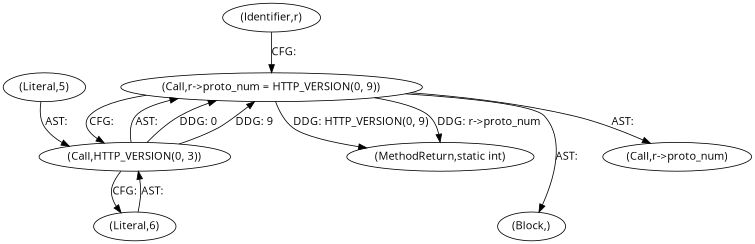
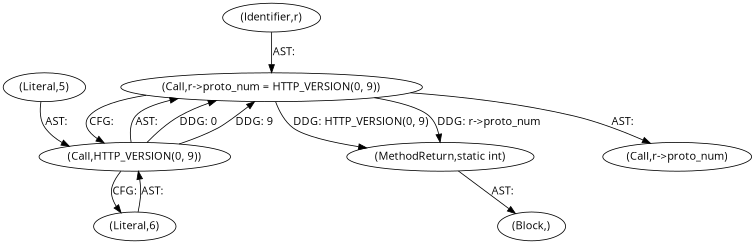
(286, 52) -> (286, 52)
(544, 116) -> (484, 190)
(135, 157) -> (135, 157)
